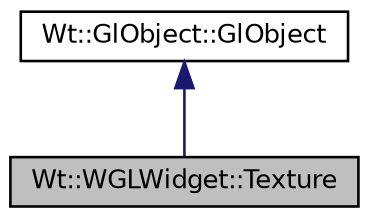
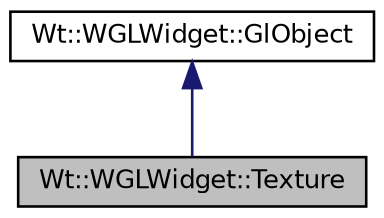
(184, 36) -> (192, 36)
